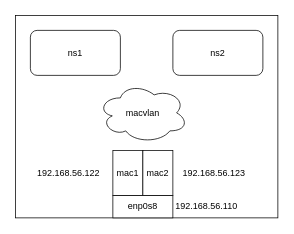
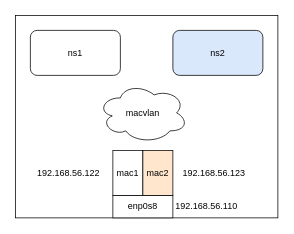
(218, 53) -> (218, 53)
(158, 173) -> (158, 173)
